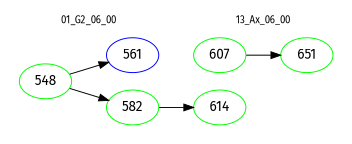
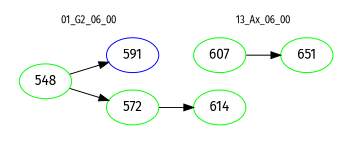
(133, 55) -> (133, 55)
(133, 107) -> (133, 107)
